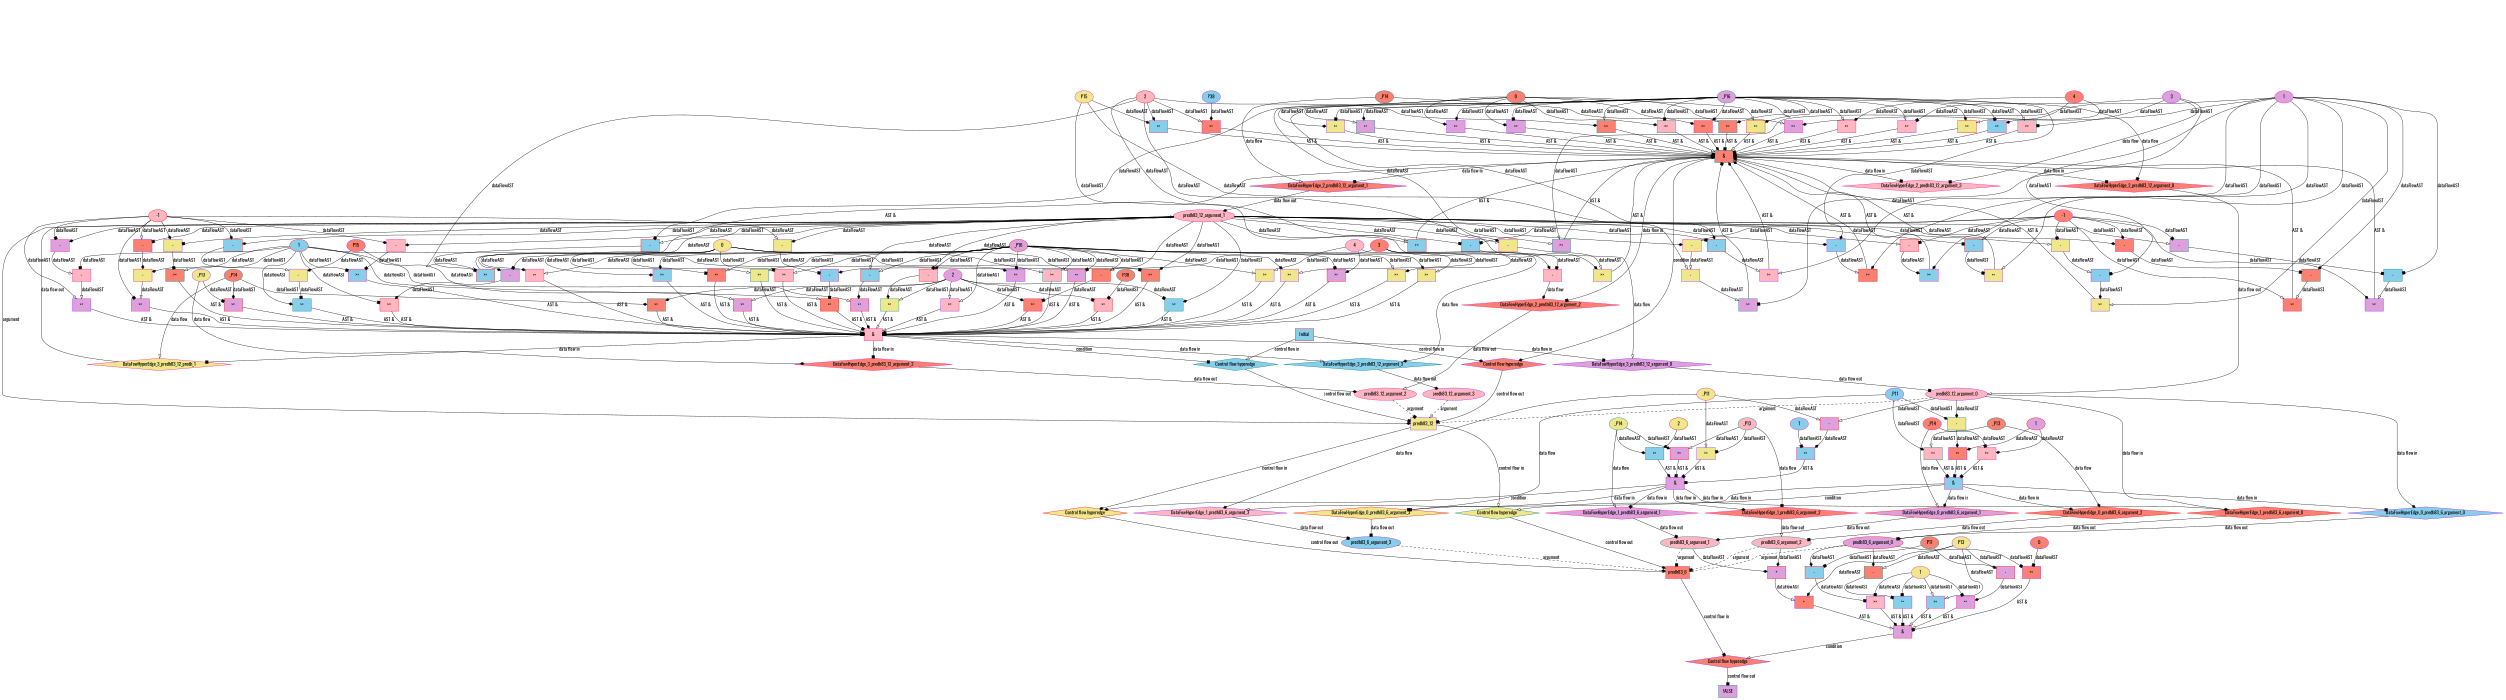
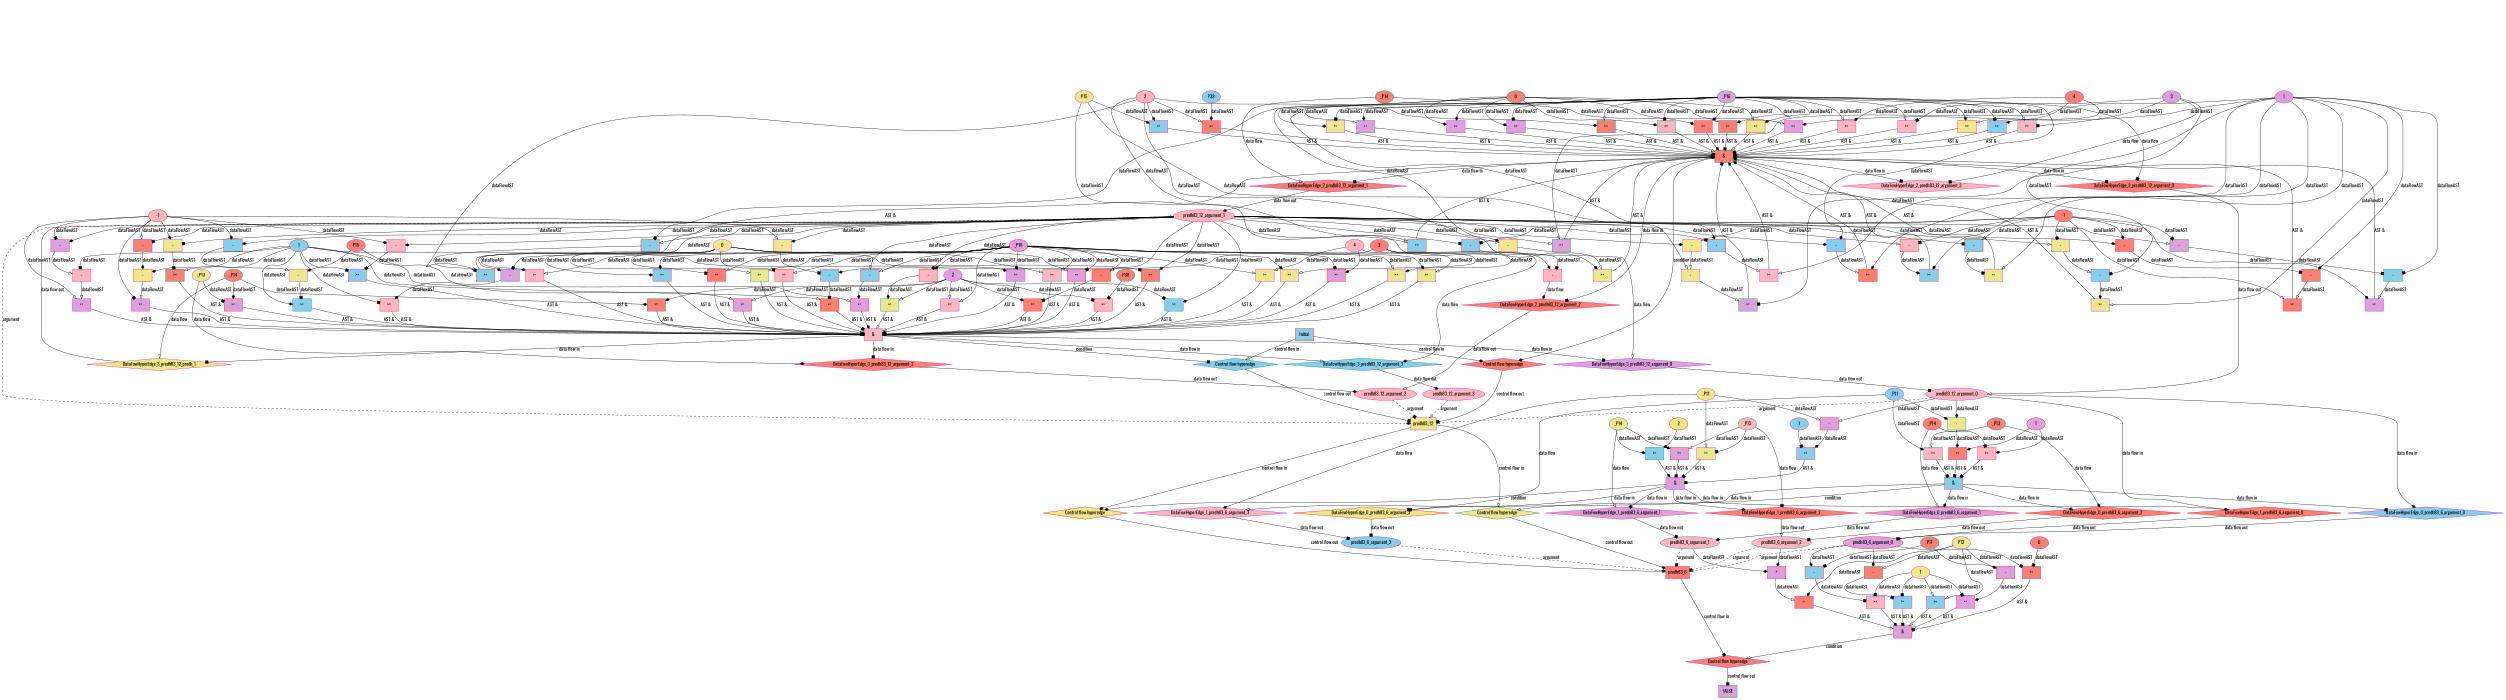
(46, 400) -> (46, 400)
